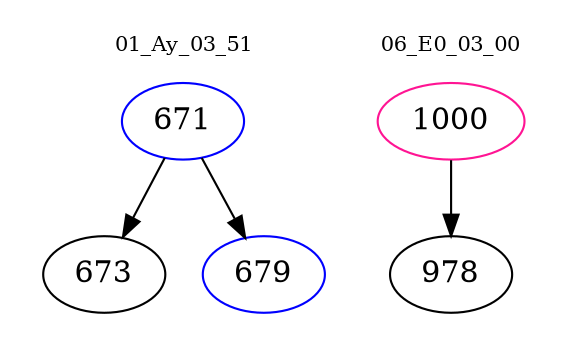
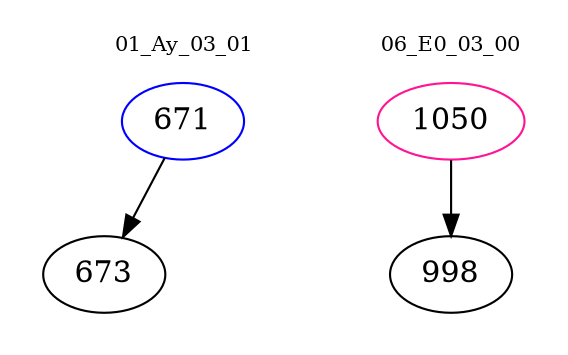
(184, 46) -> (184, 46)
(451, 121) -> (451, 121)
(264, 274) -> none
(451, 274) -> (451, 274)
